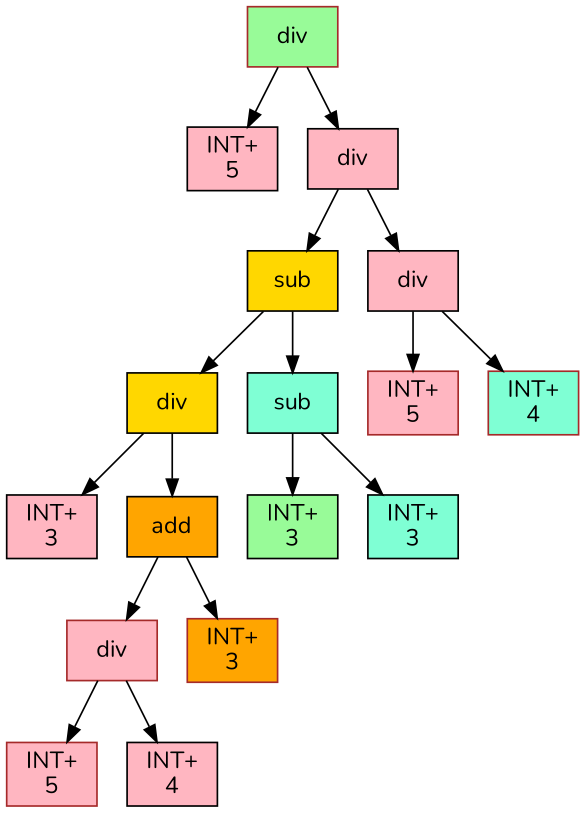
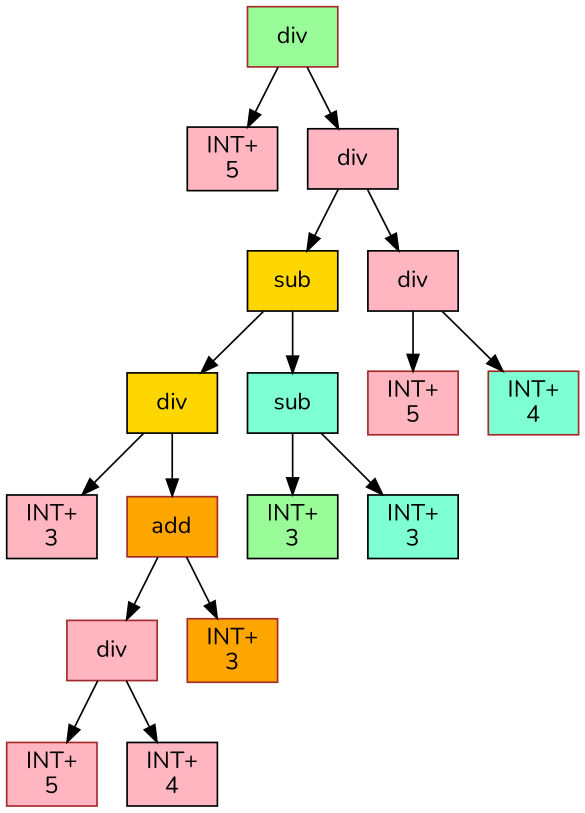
(172, 527) -> (172, 527)
